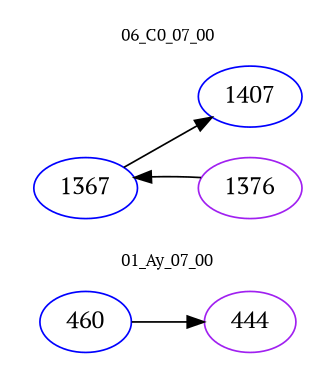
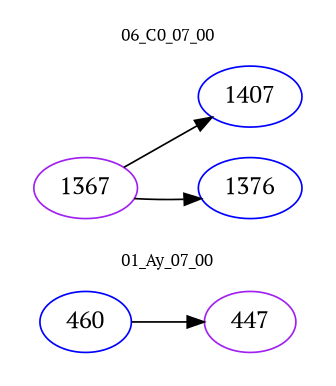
(176, 177) -> (159, 199)
(86, 188) -> (86, 188)
(250, 188) -> (250, 188)
(250, 322) -> (250, 322)
